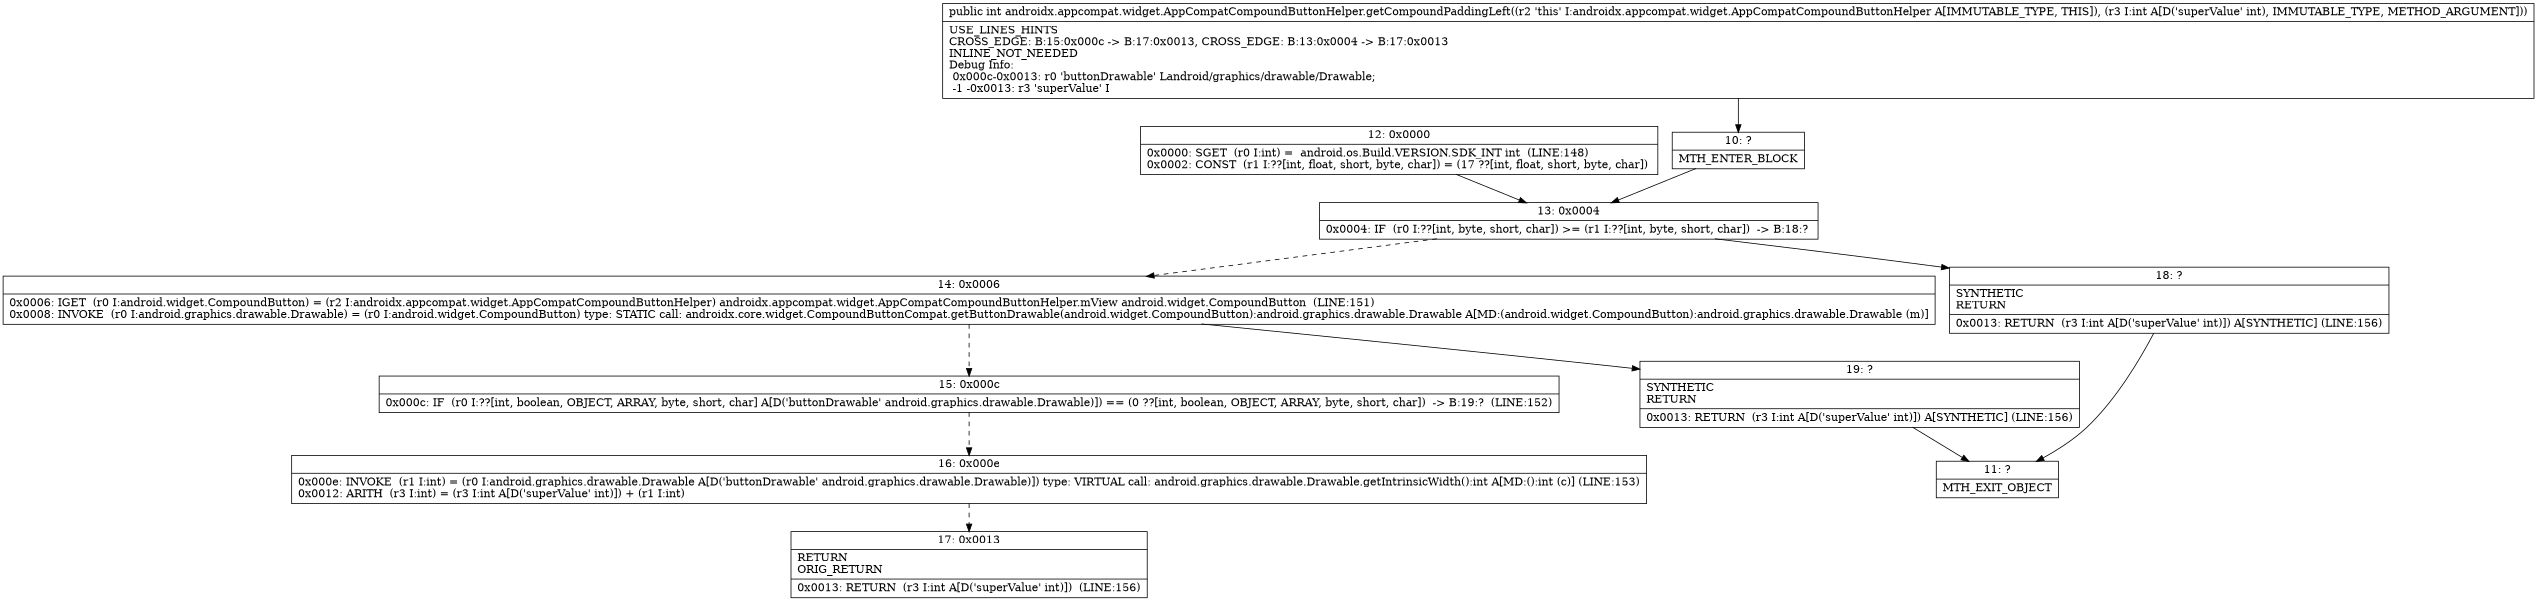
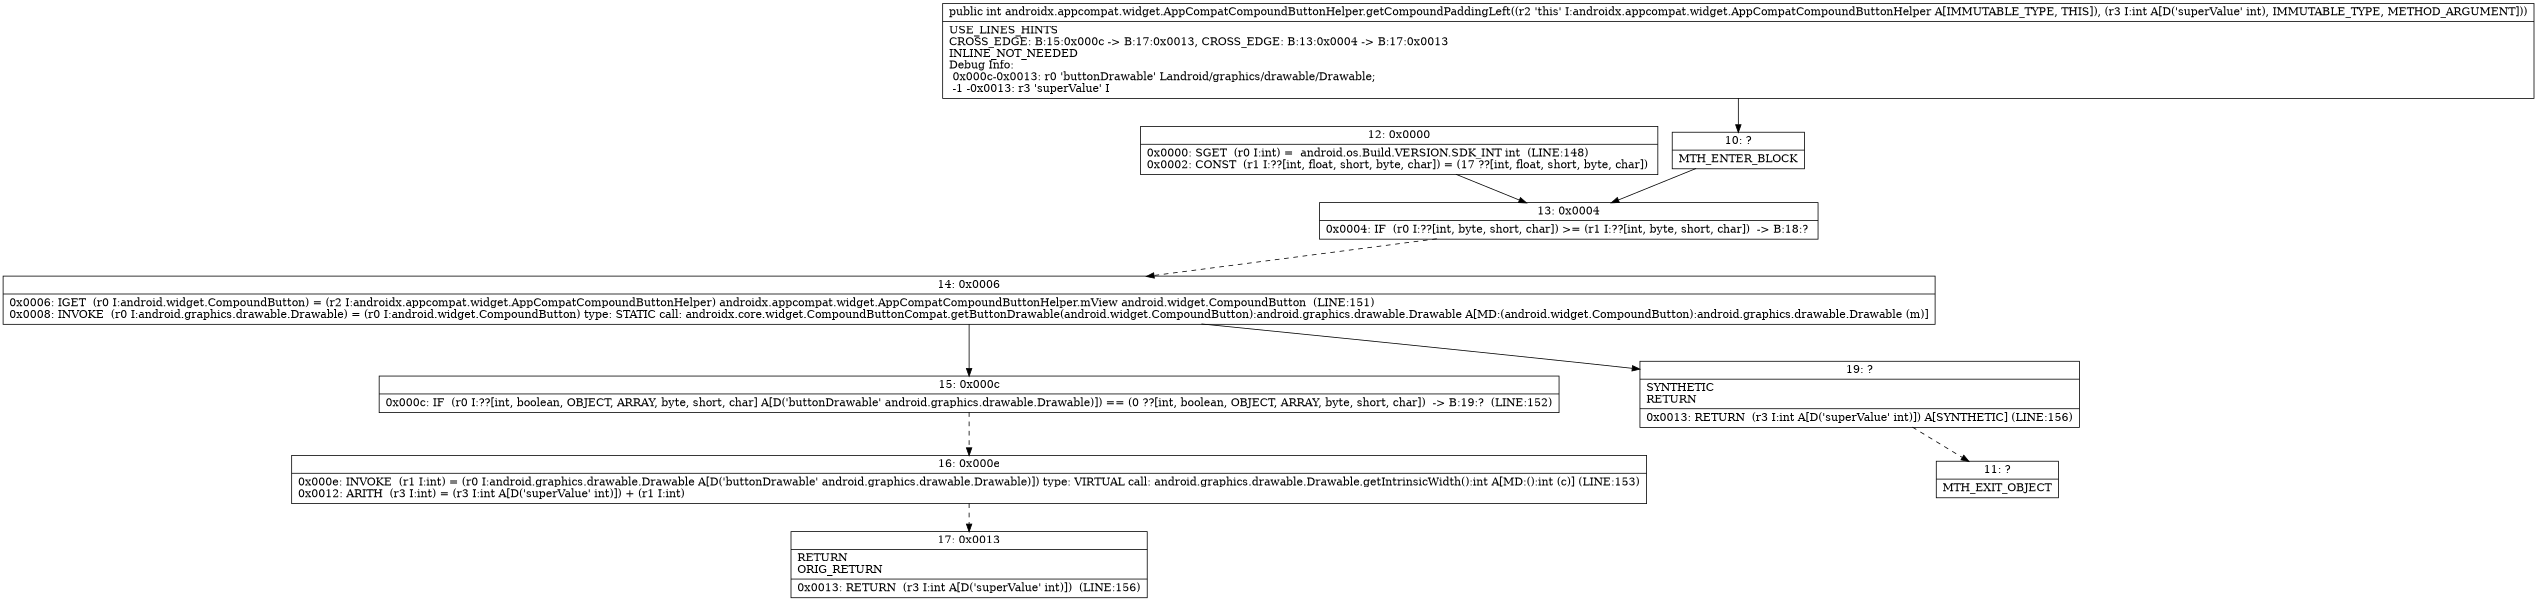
(2169, 300) -> none
(969, 346) -> (969, 346)
(1937, 442) -> (1937, 442)
